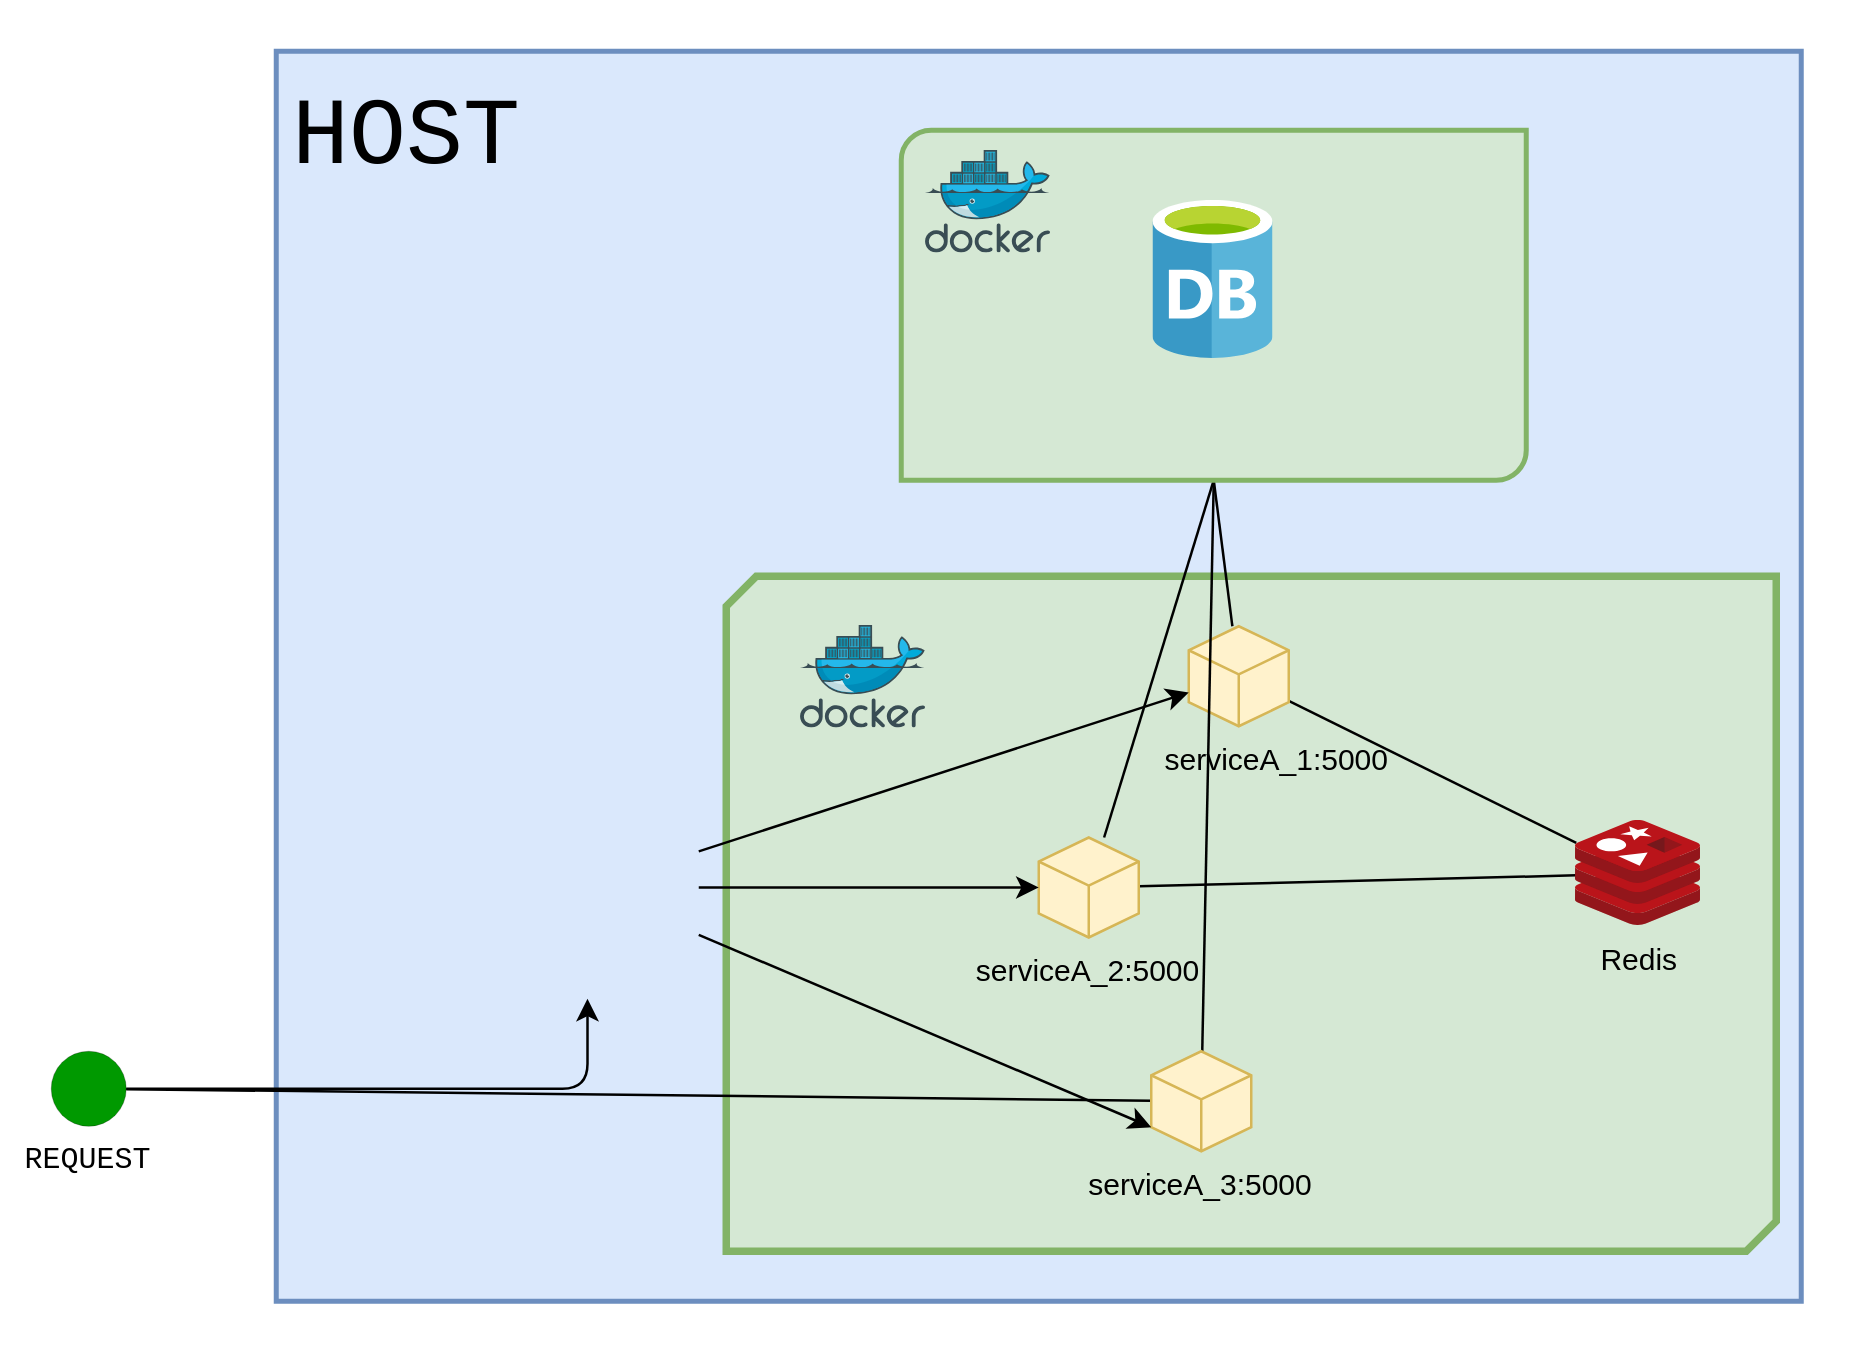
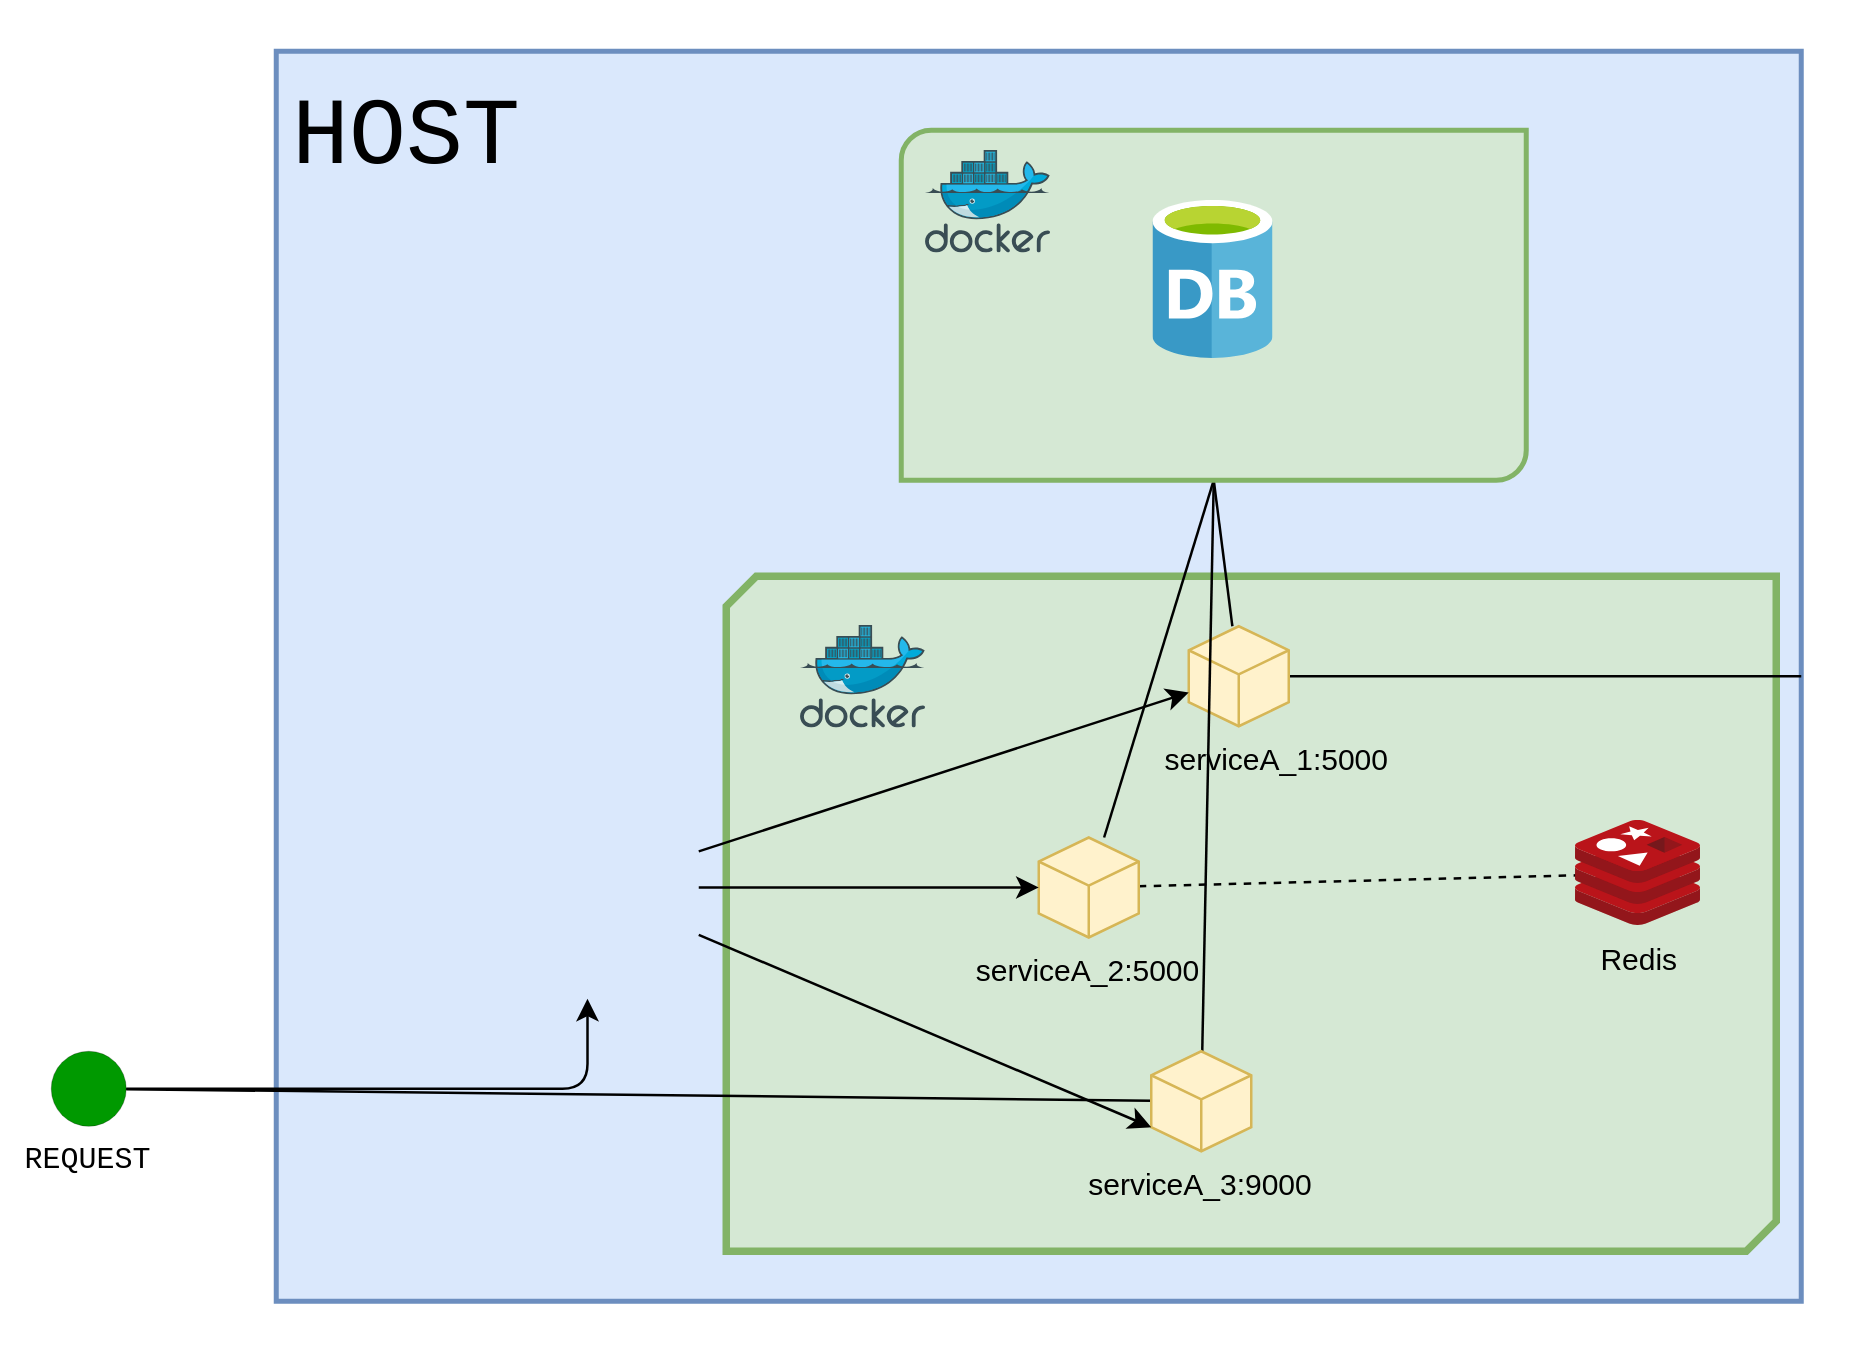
(1433, 772) -> (1545, 676)
(1392, 880) -> (1392, 880)
(1200, 1185) -> (1200, 1185)
